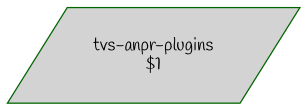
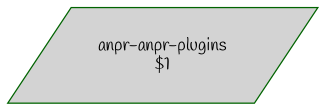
(154, 55) -> (163, 55)
